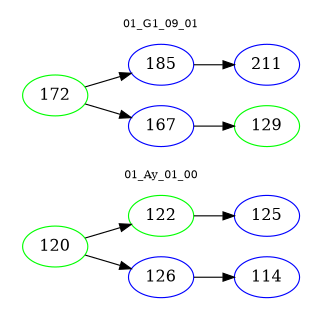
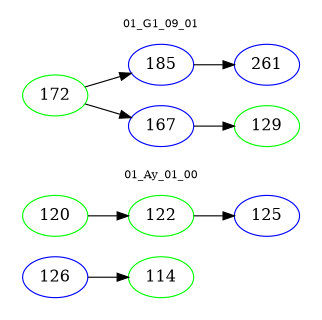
(267, 65) -> (267, 65)
(103, 260) -> none
(267, 277) -> (161, 277)
